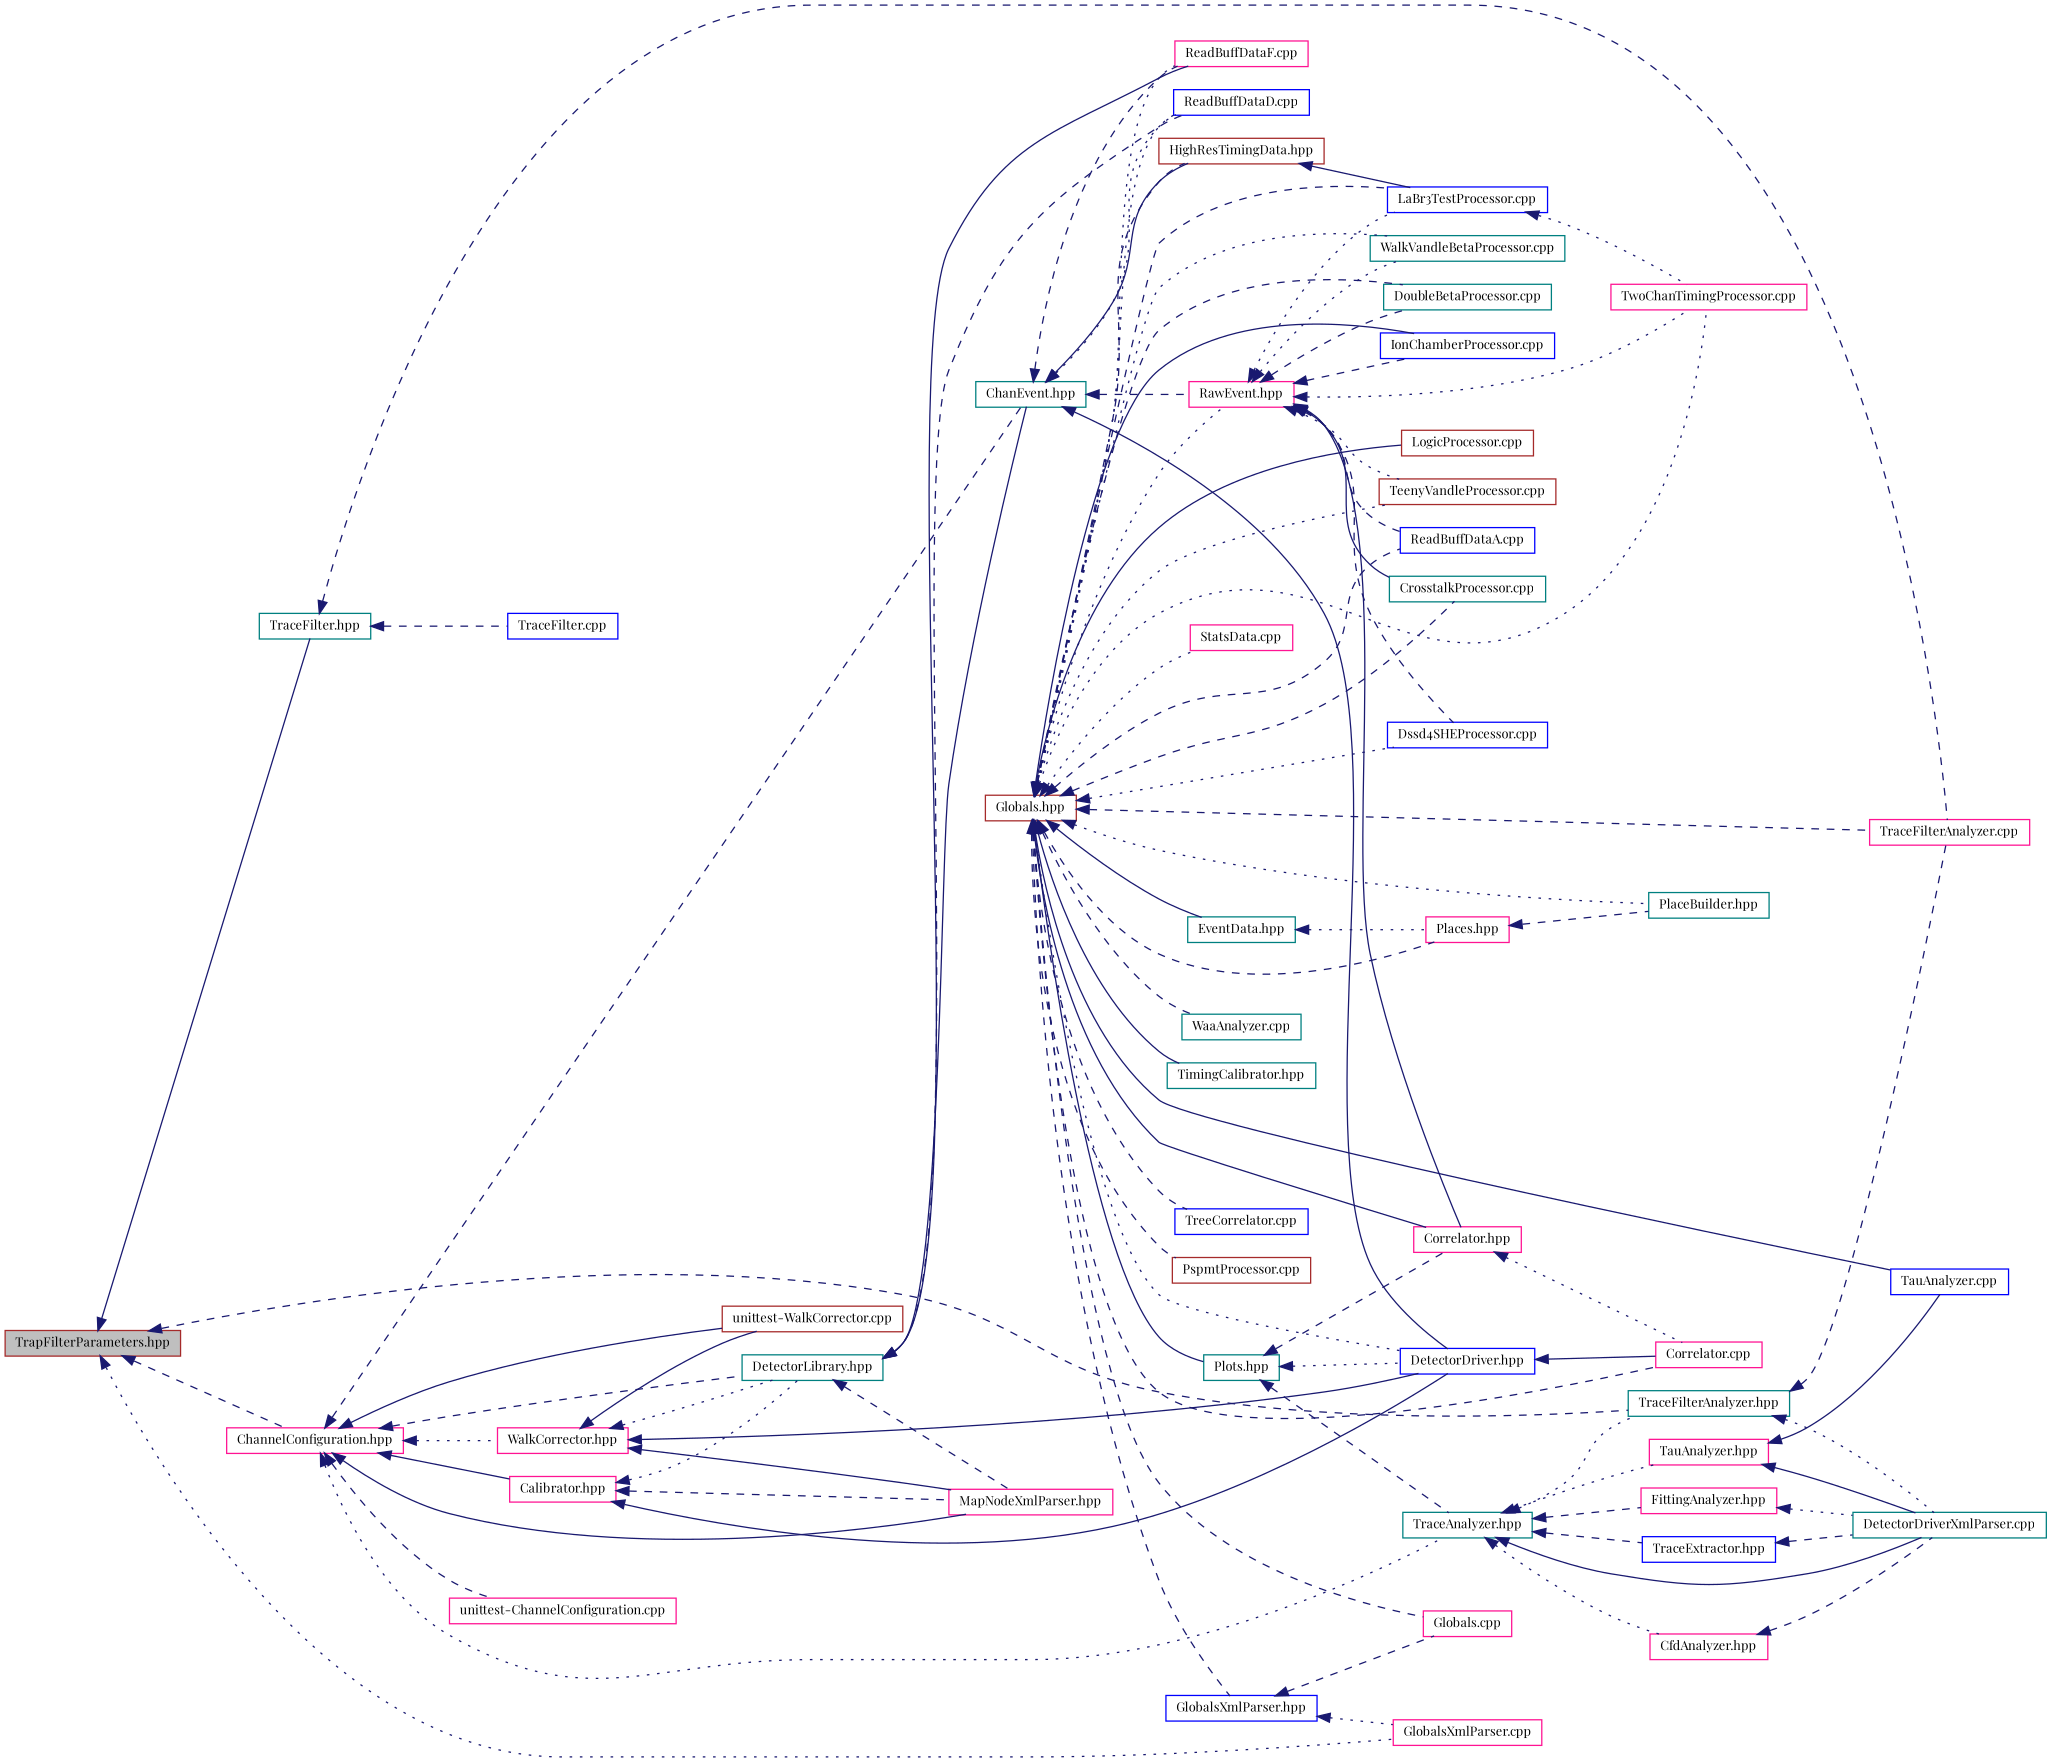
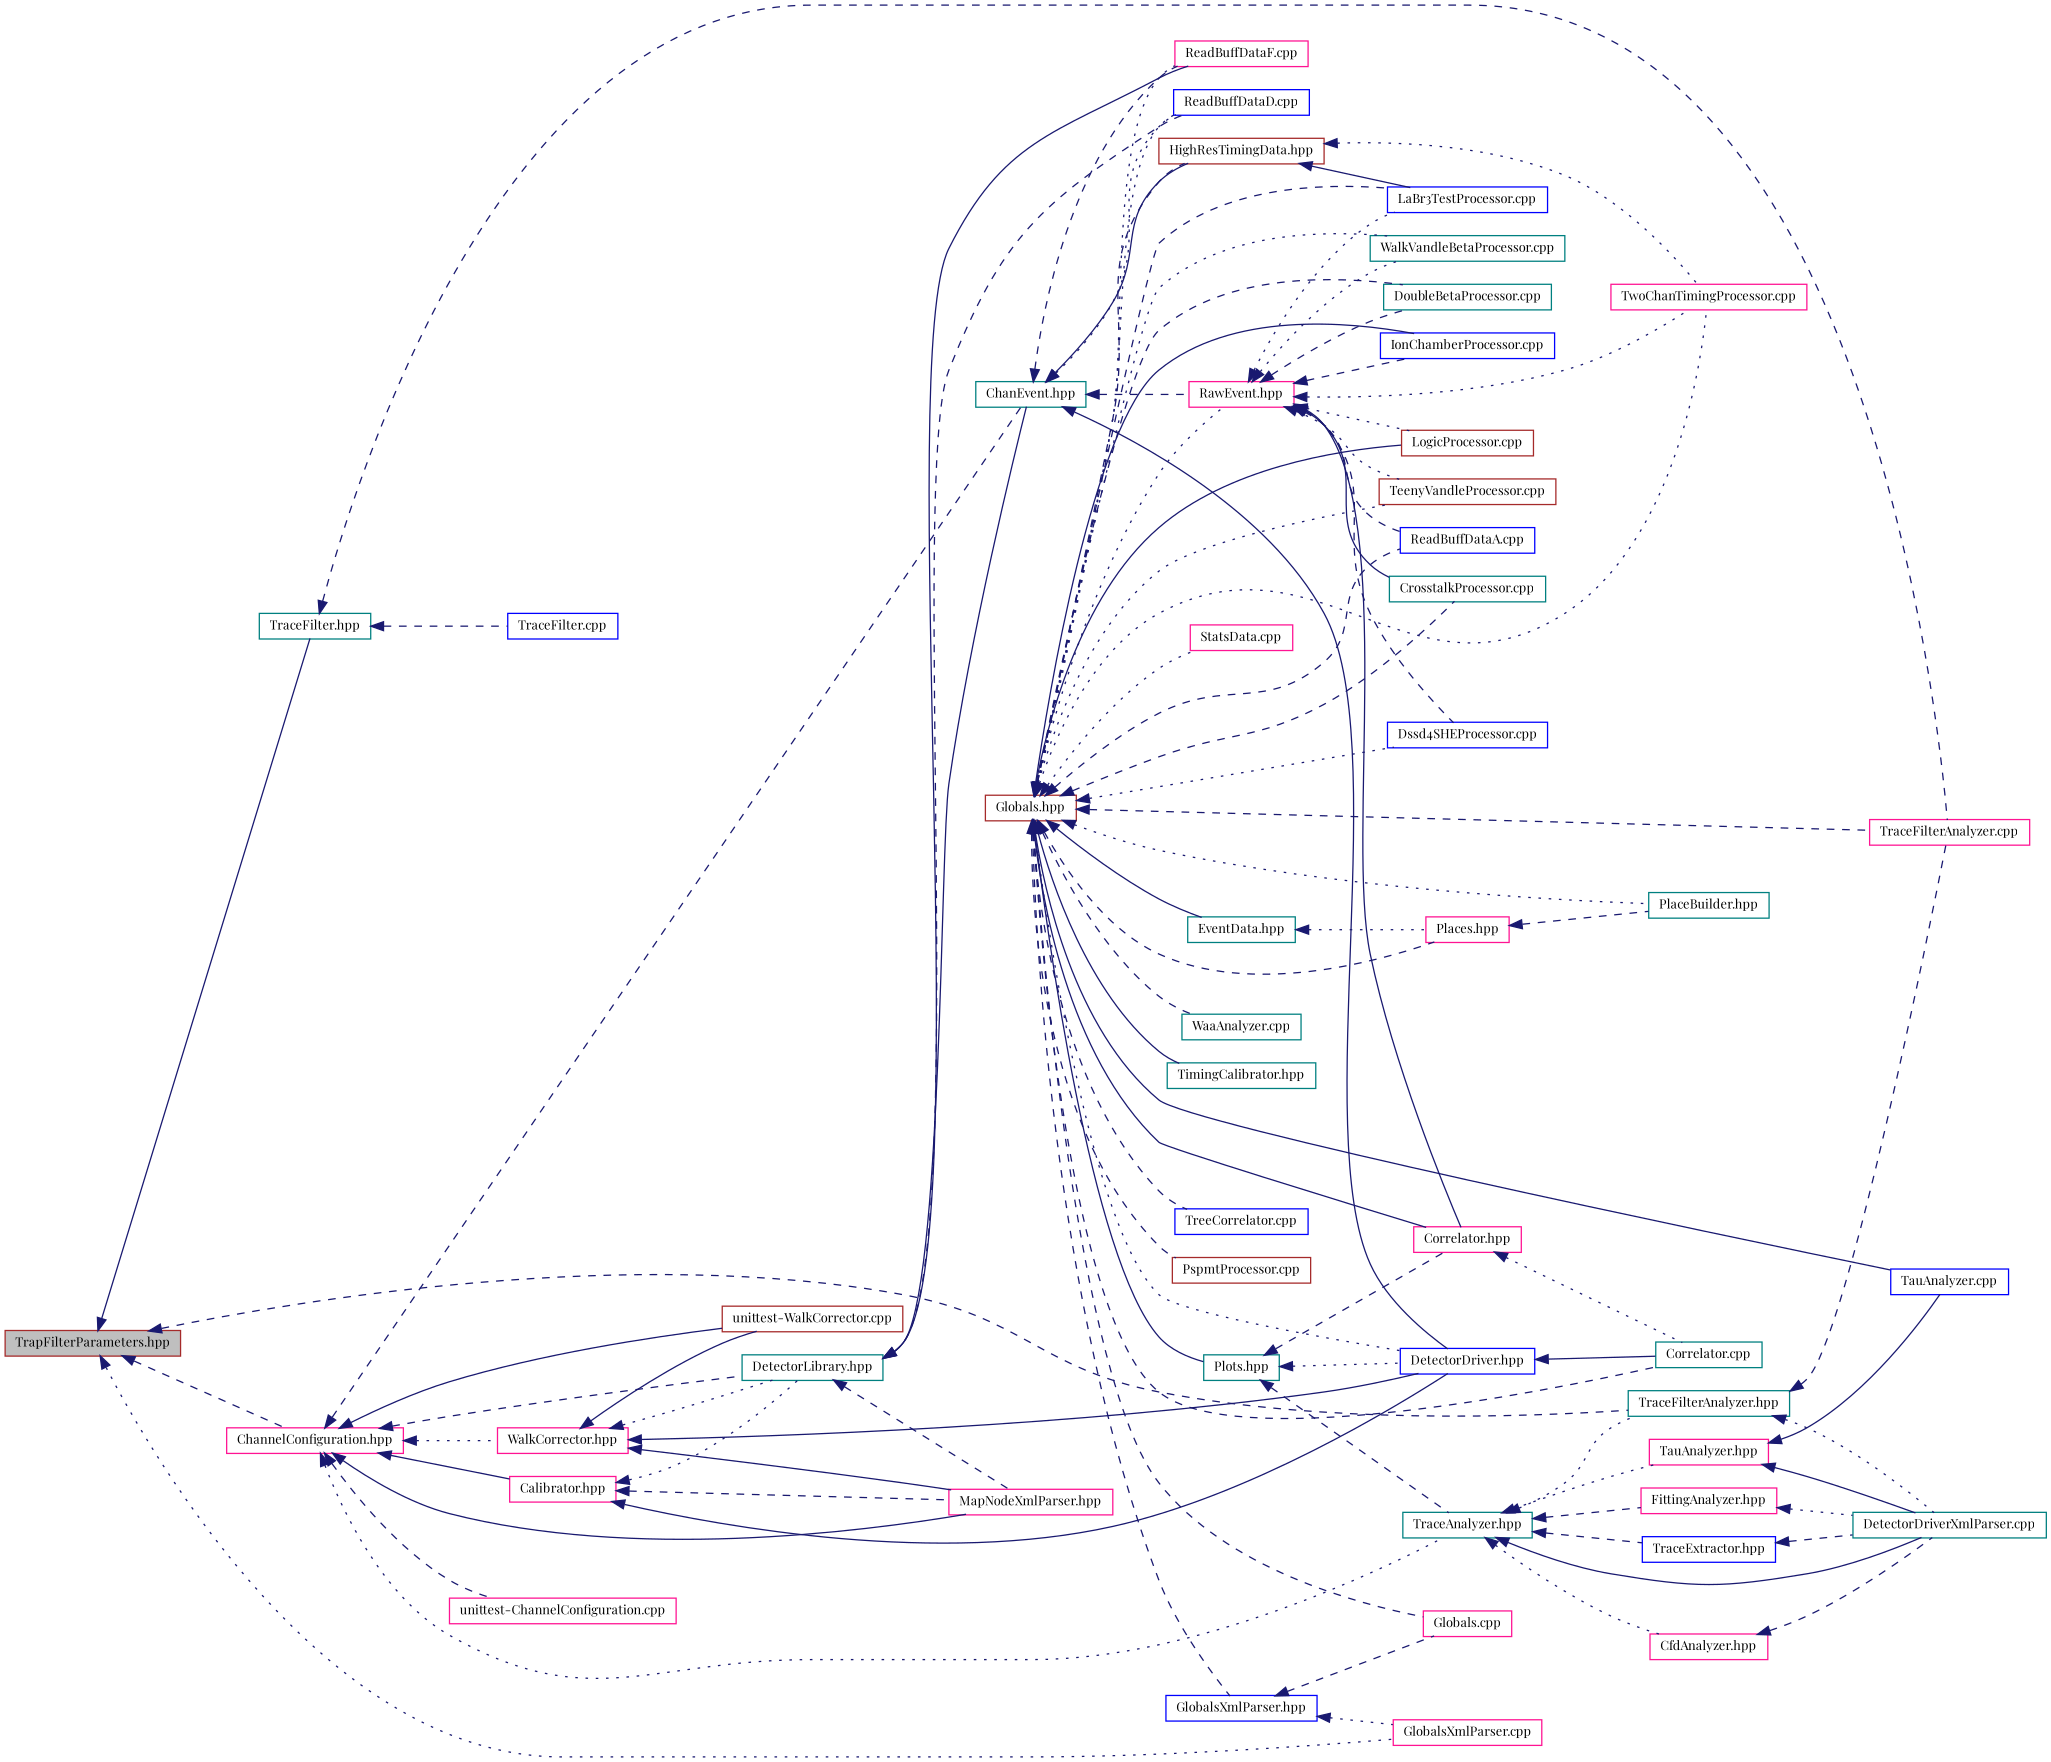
(1615, 246) -> (1538, 166)
none -> (1358, 420)
(1709, 1355) -> (1709, 1355)
